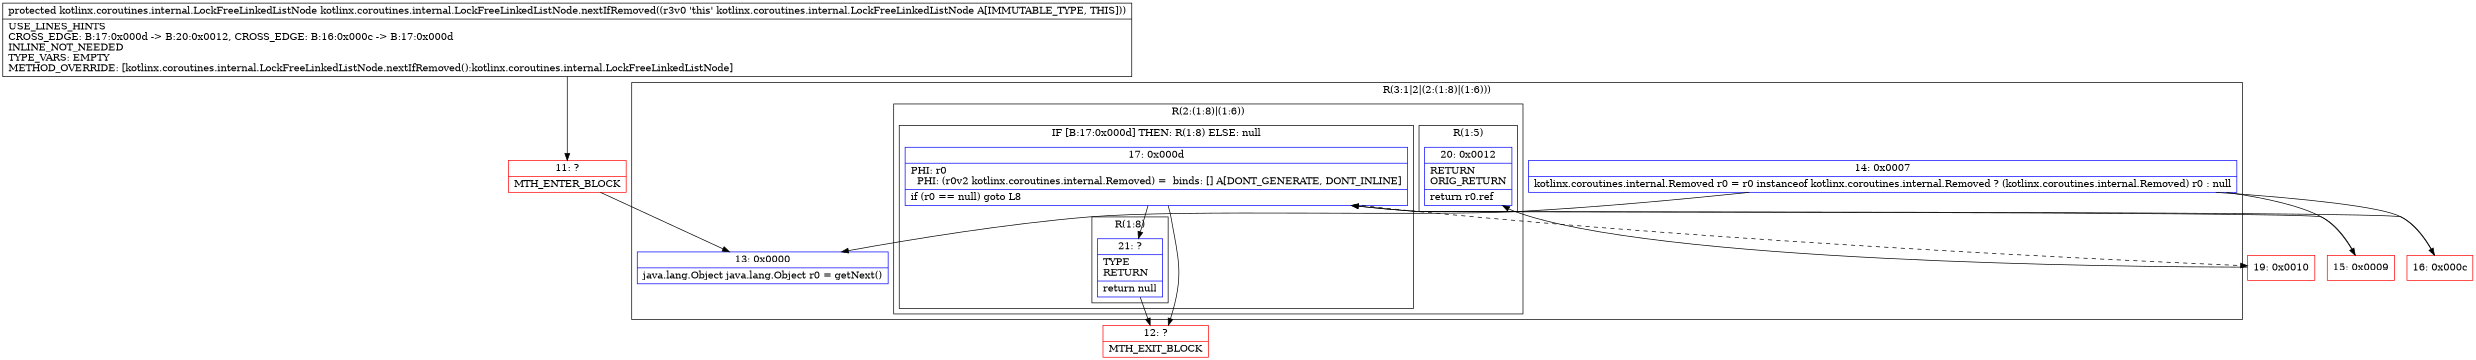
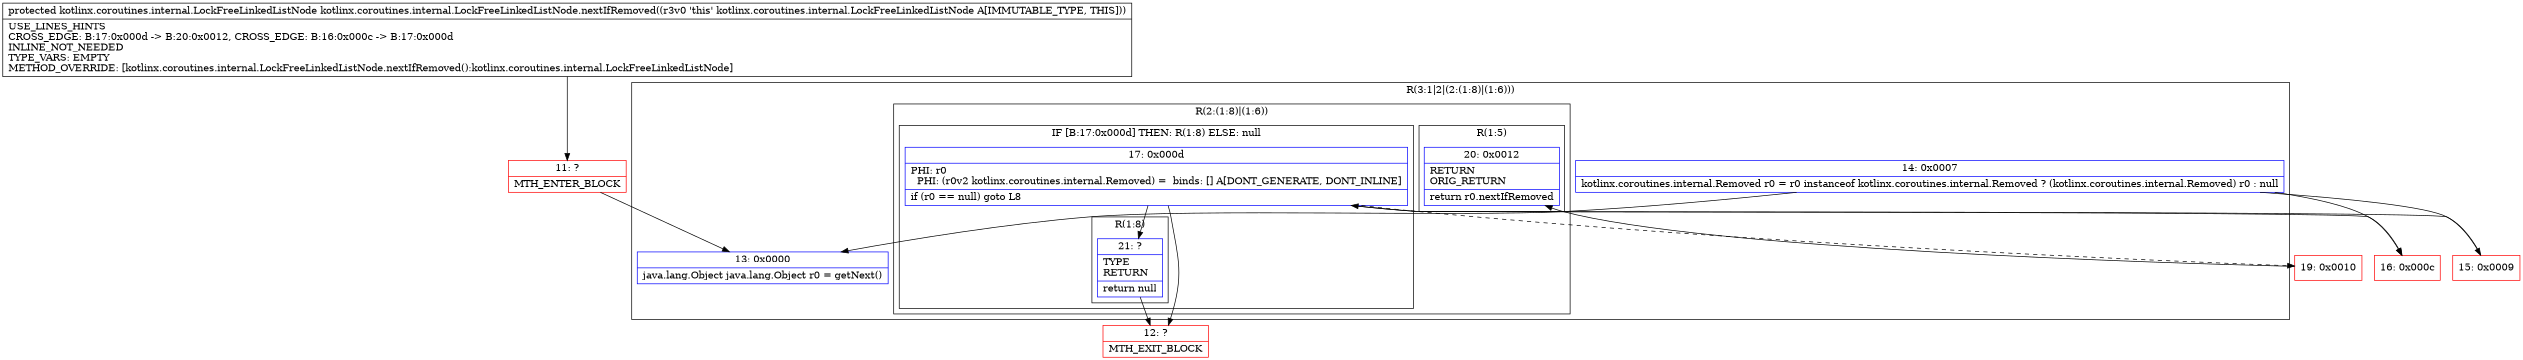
(1462, 197) -> (1492, 197)
(1905, 212) -> (1882, 212)
